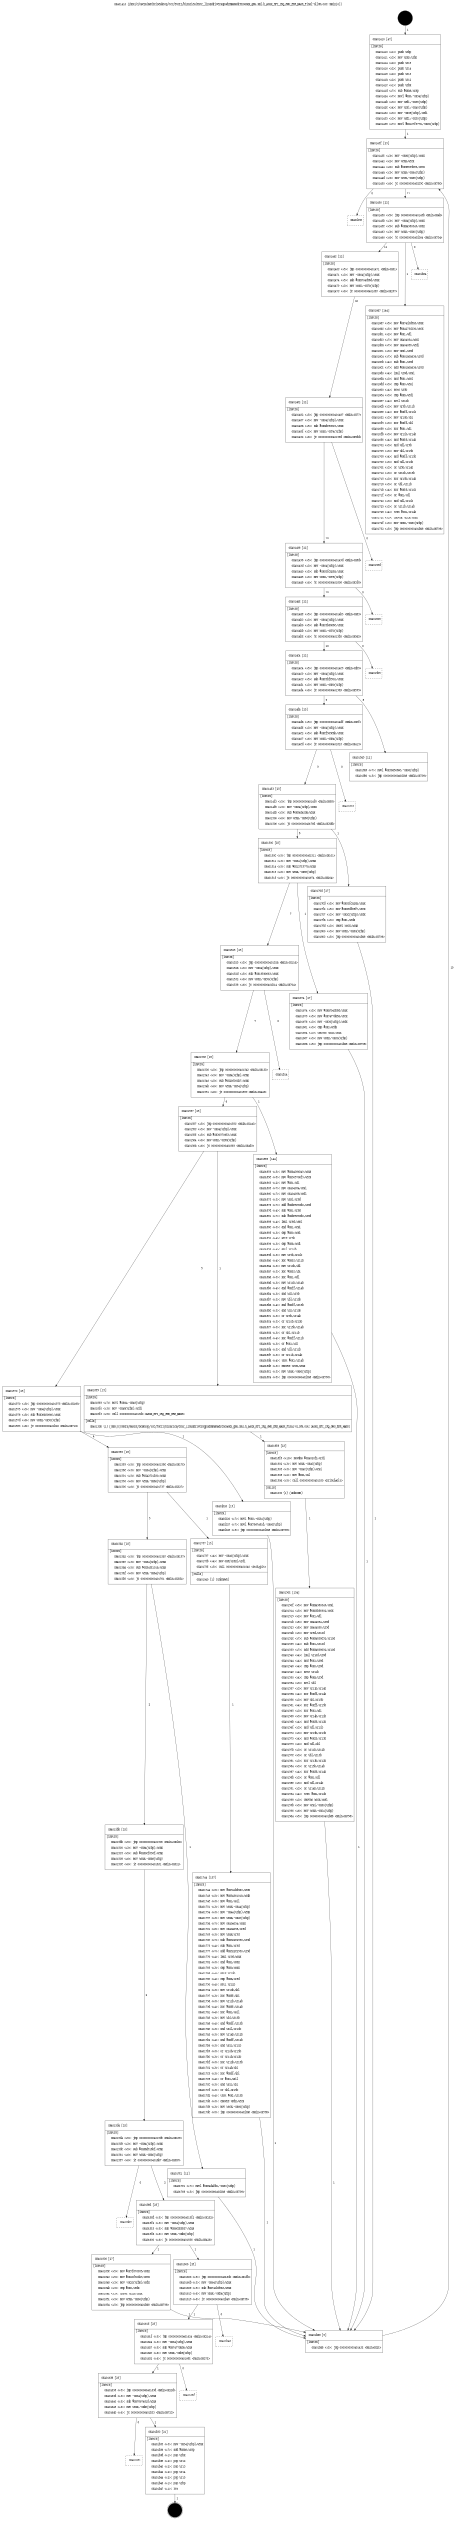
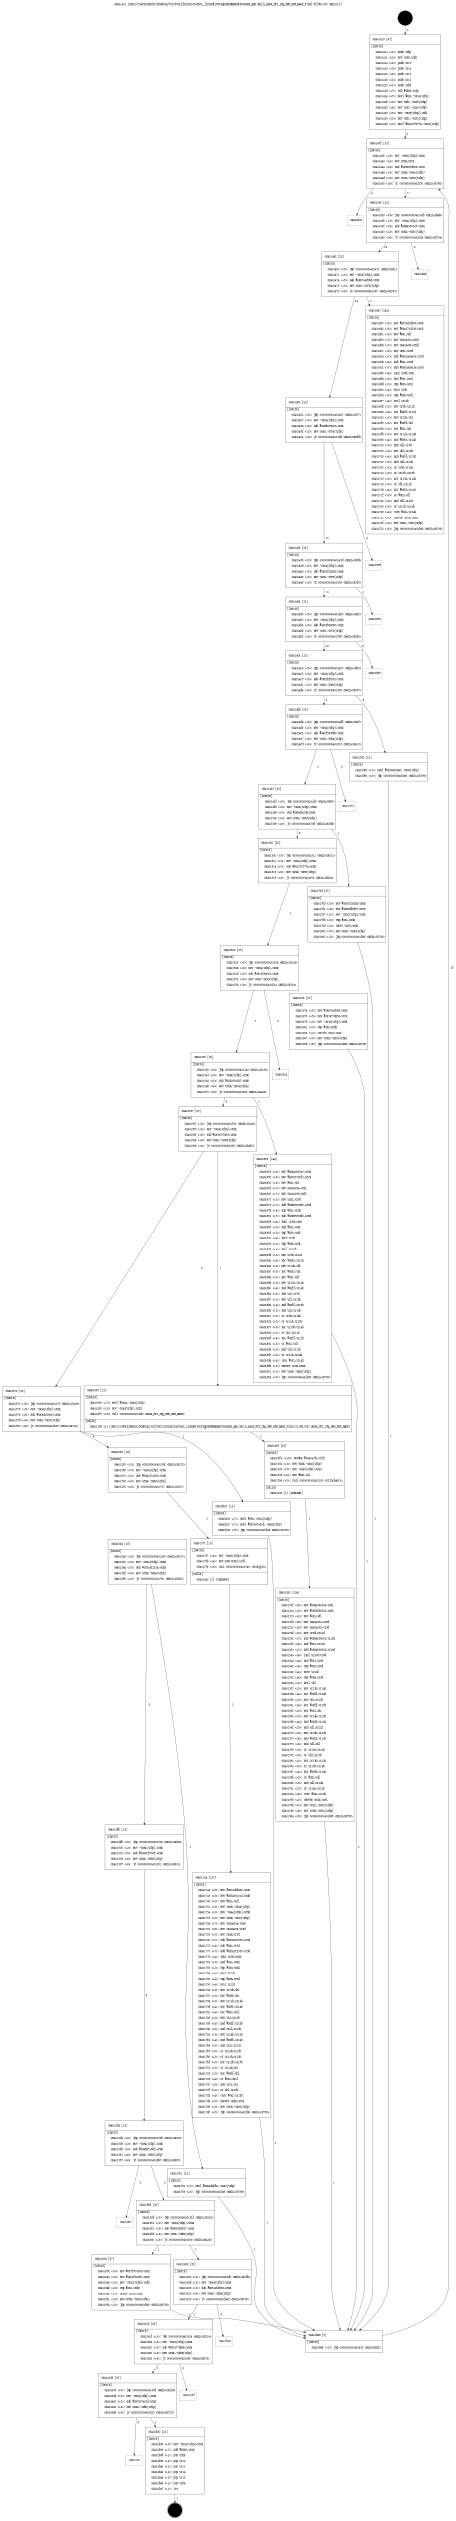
(405, 273) -> (368, 300)
(302, 938) -> none
(147, 1515) -> none
none -> (389, 1560)
